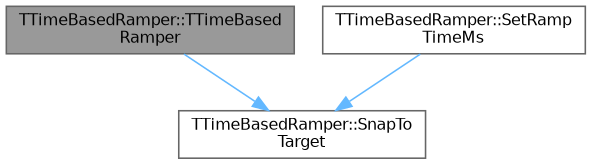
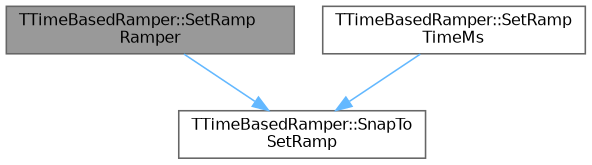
(150, 30) -> (150, 30)
(302, 134) -> (302, 134)
